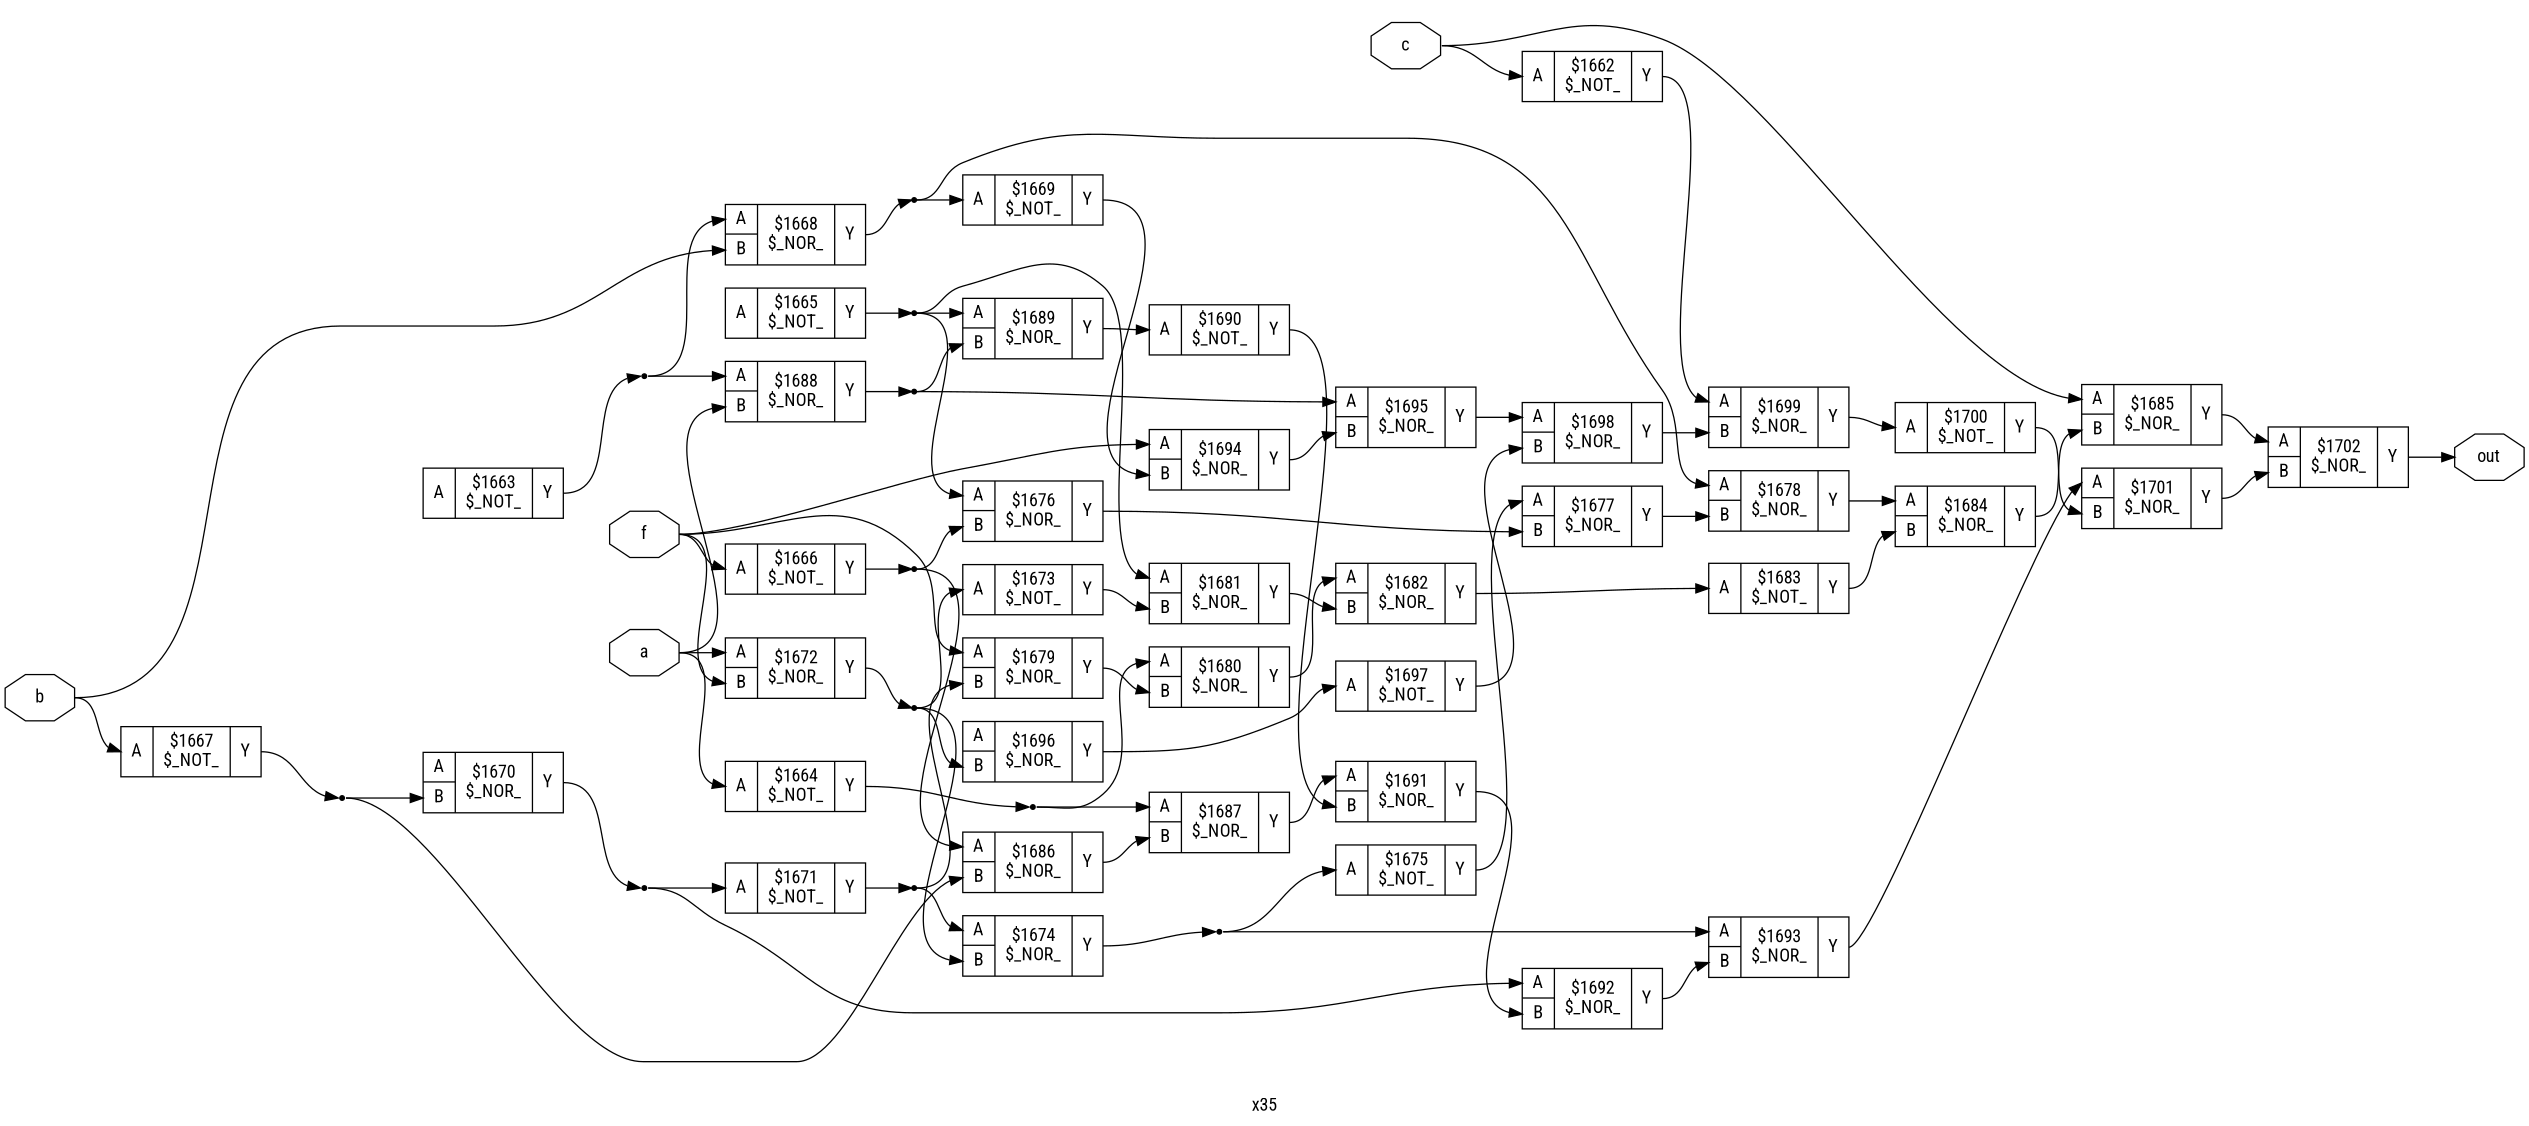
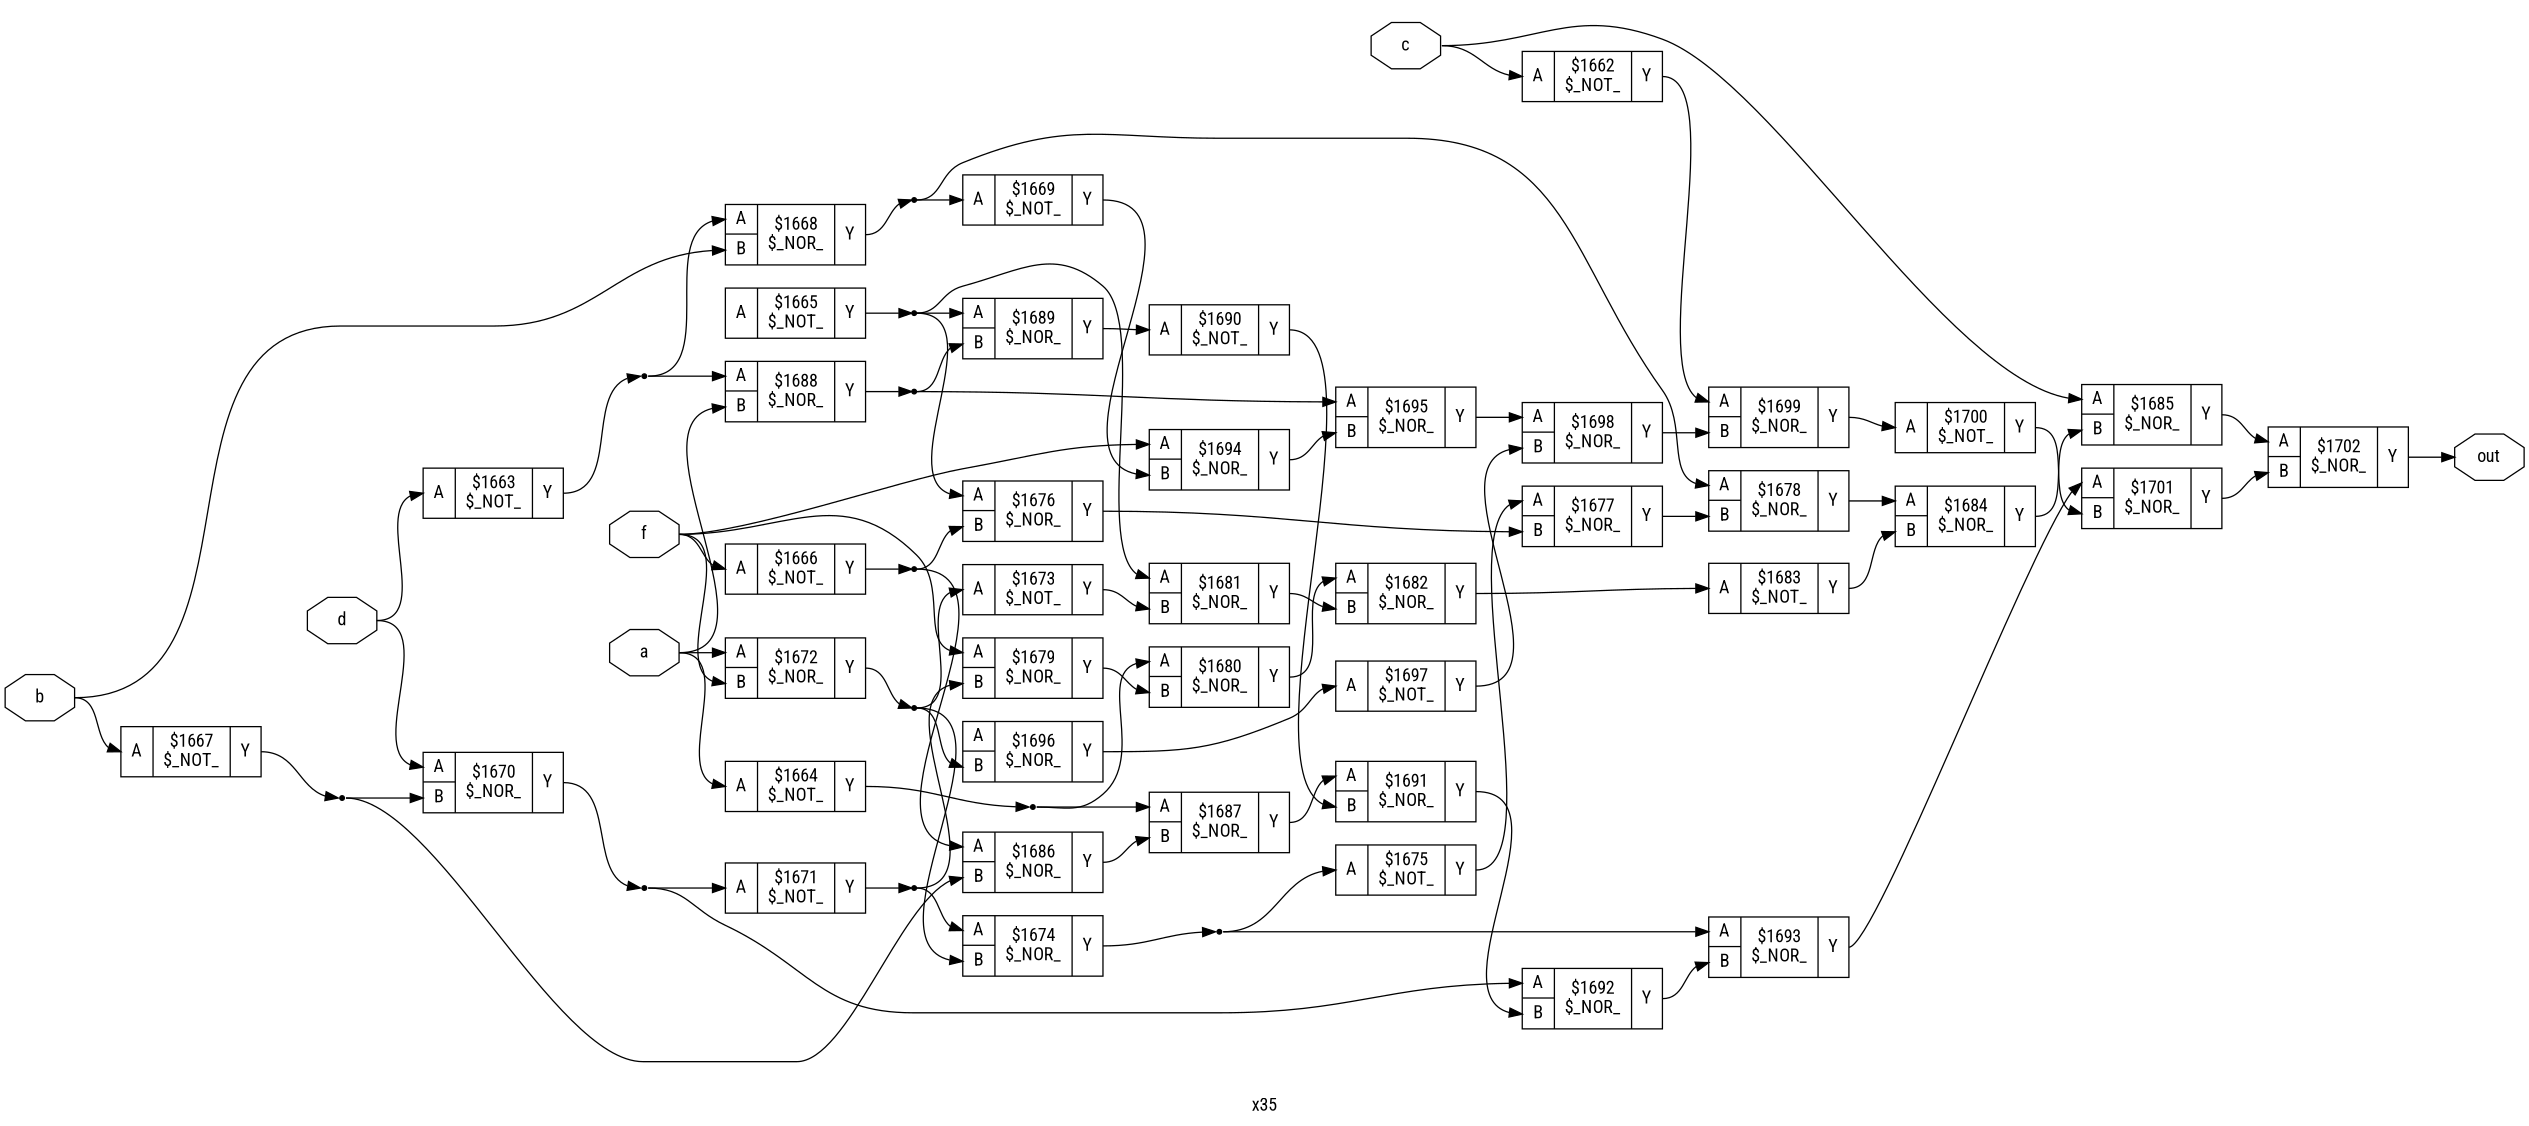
none -> (342, 621)
